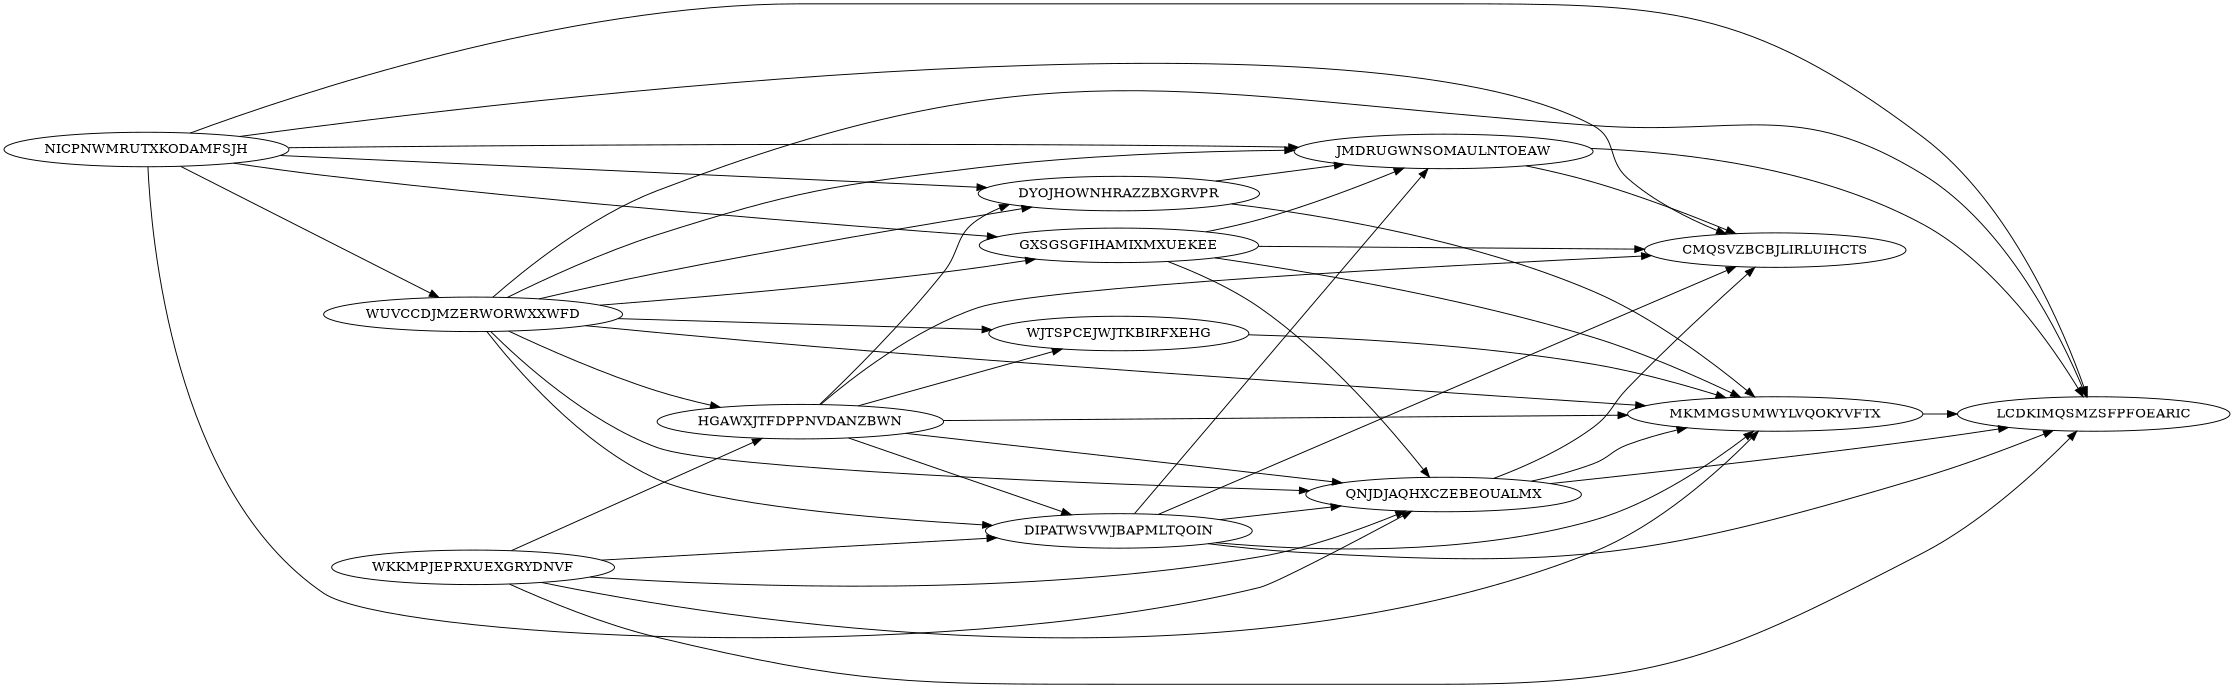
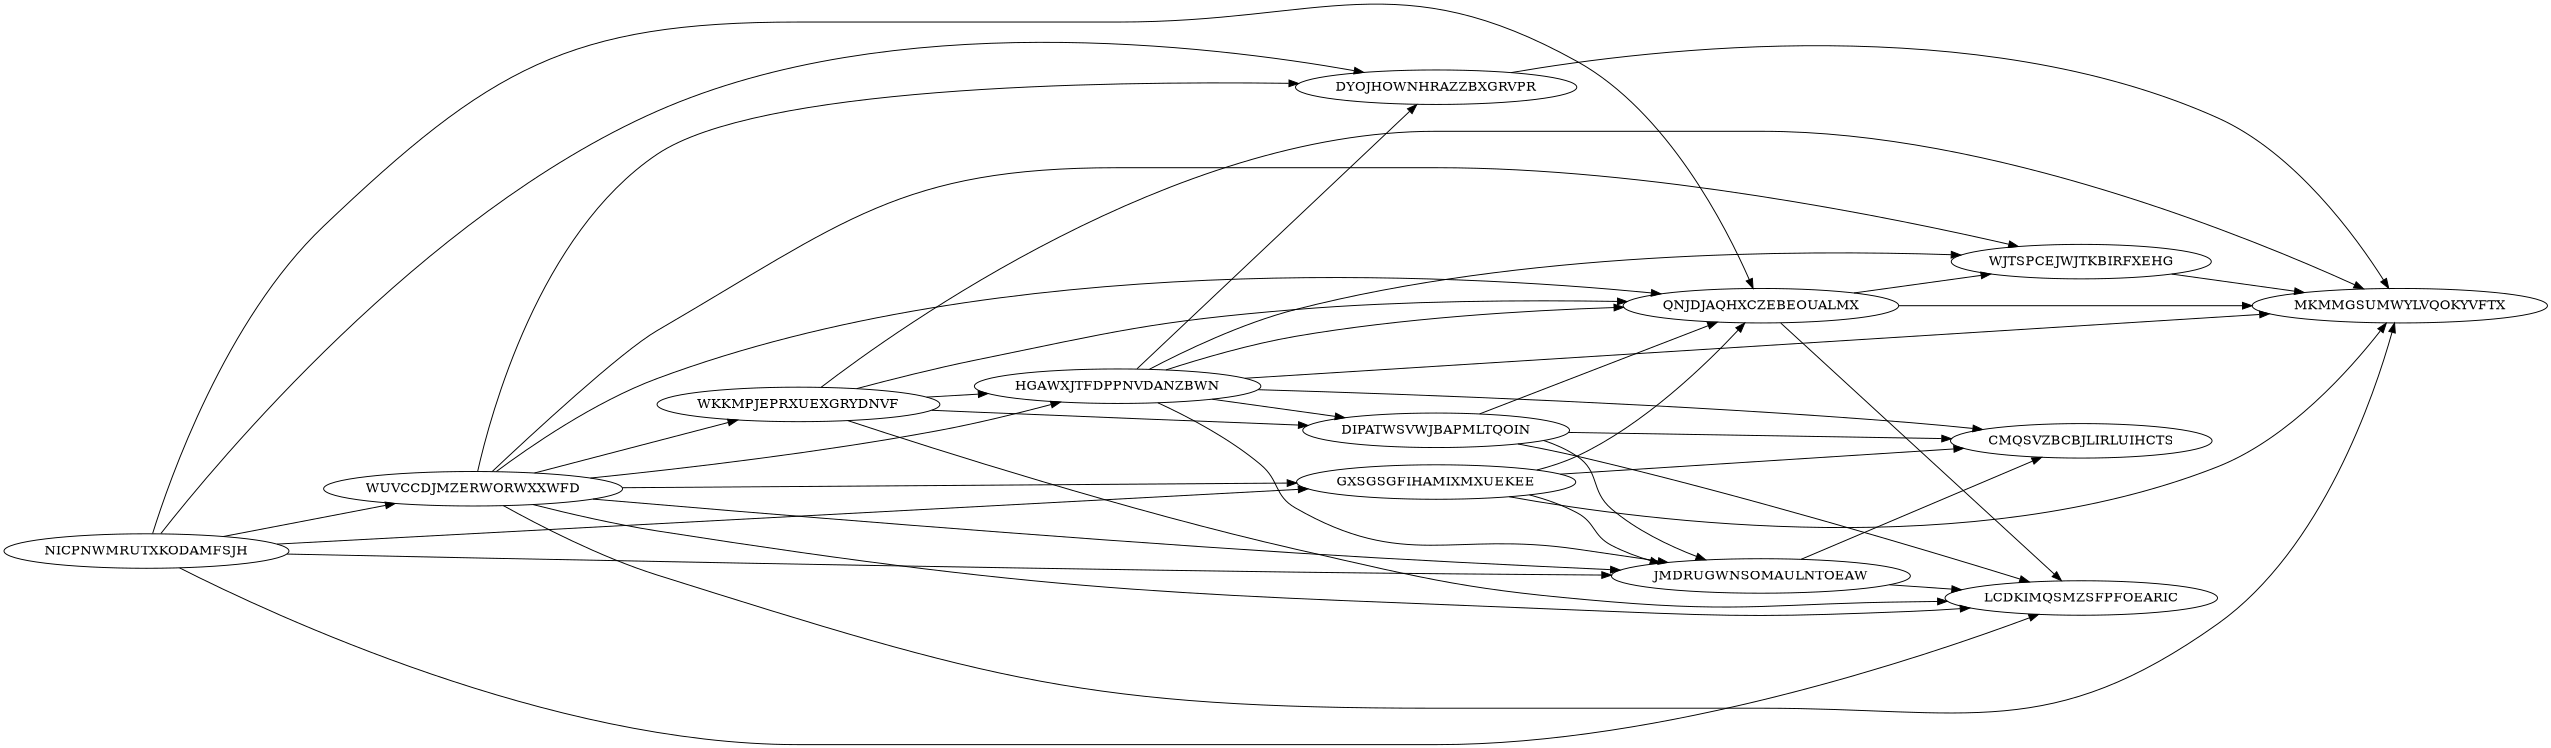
(1003, 67) -> none
(1275, 173) -> (1386, 541)
(1628, 388) -> (1917, 284)
(1935, 414) -> none
(706, 494) -> (631, 448)
(1493, 540) -> none
